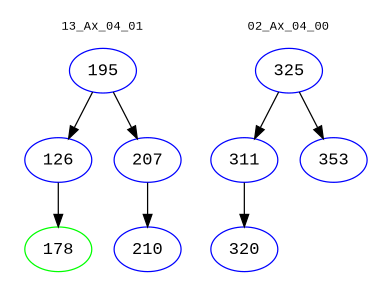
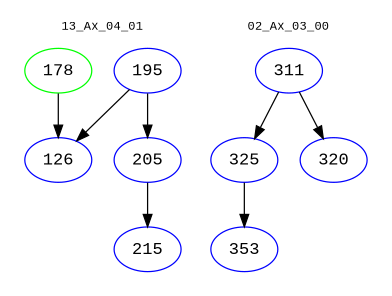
(289, 27) -> (289, 27)
(270, 110) -> (270, 110)
(148, 160) -> (148, 160)
(58, 199) -> (58, 109)
(148, 249) -> (148, 249)
